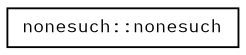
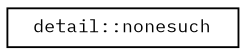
(123, 28) -> (123, 28)
